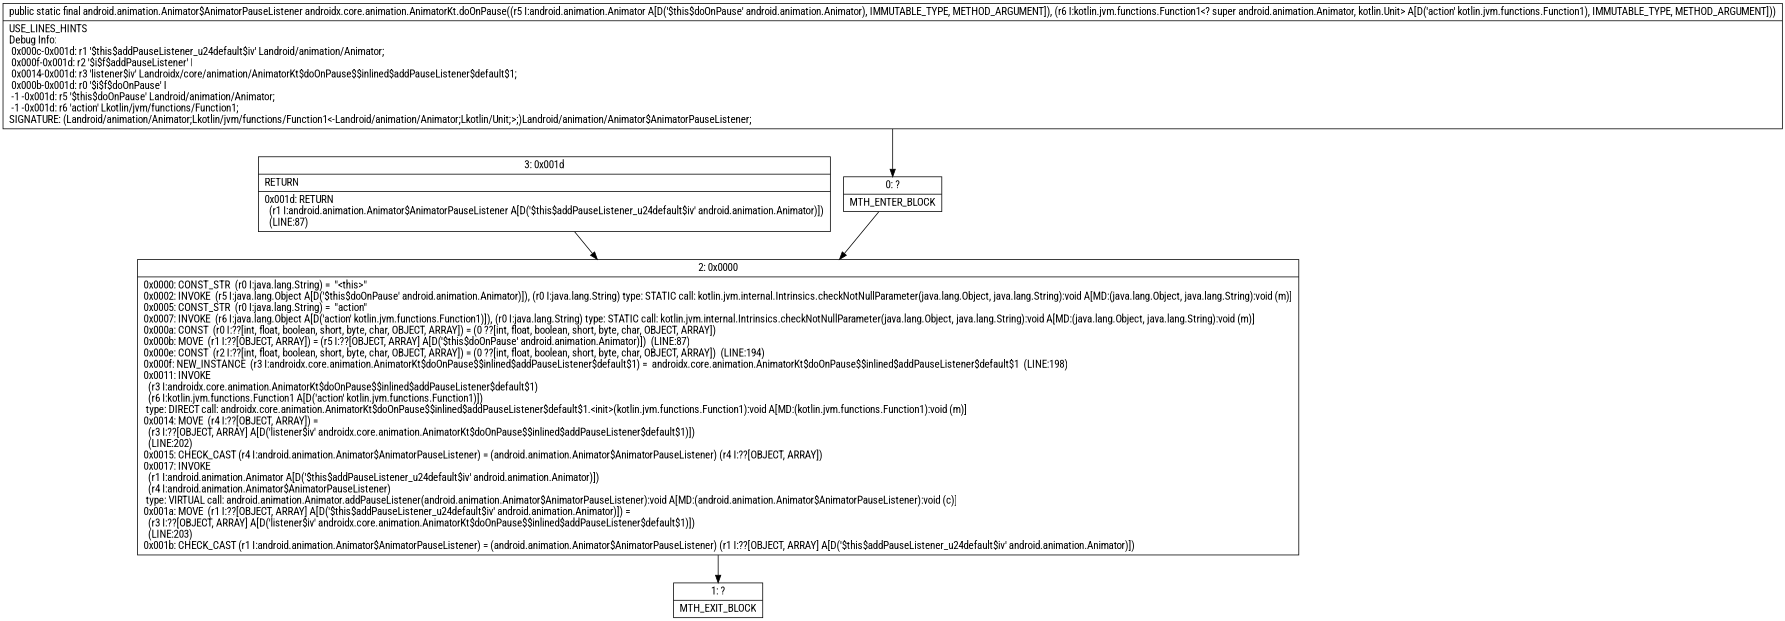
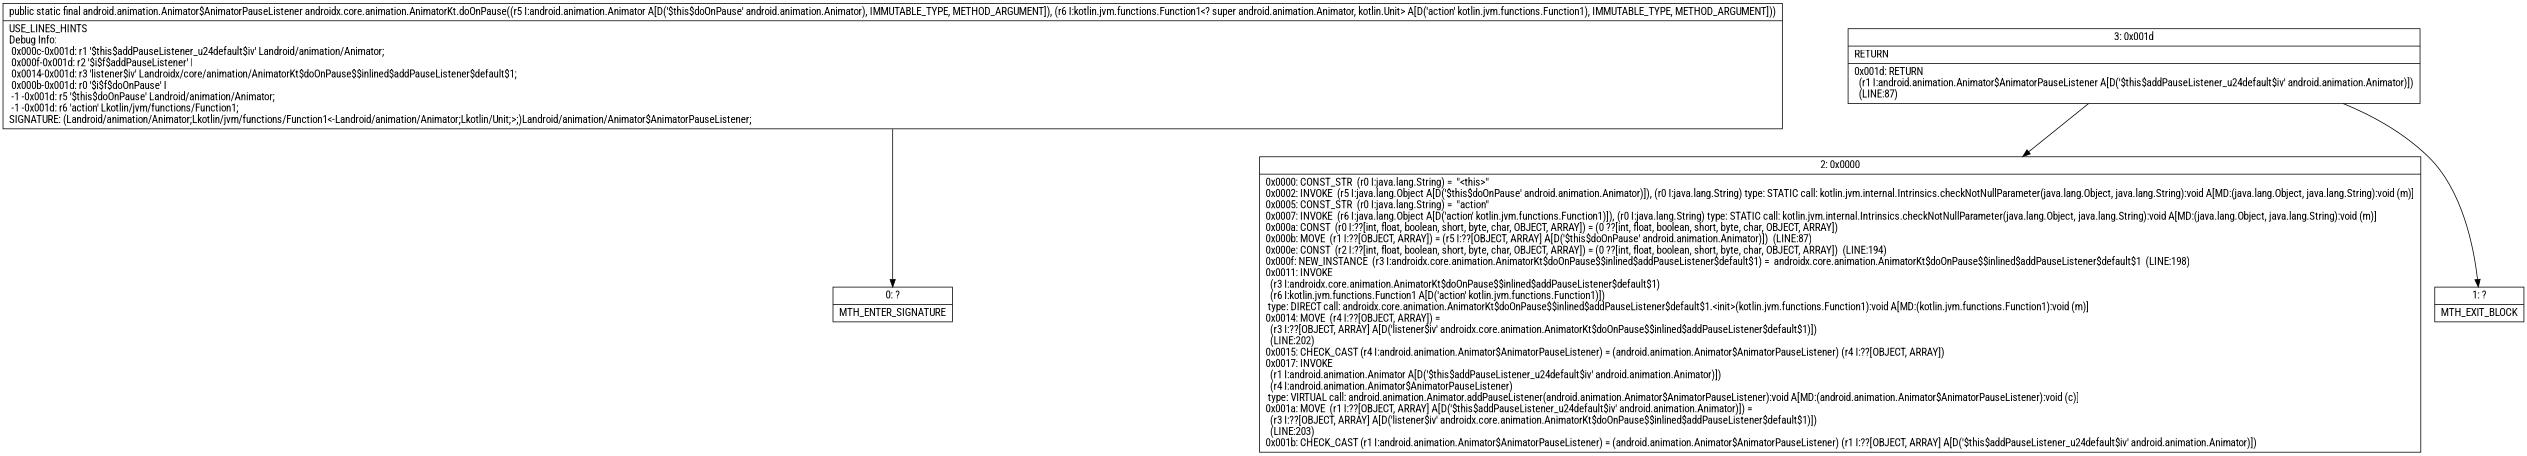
(893, 202) -> (893, 313)
(862, 233) -> none
(718, 565) -> (2439, 169)
